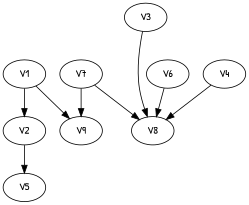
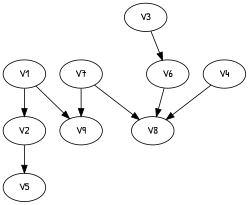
(138, 70) -> (155, 42)
